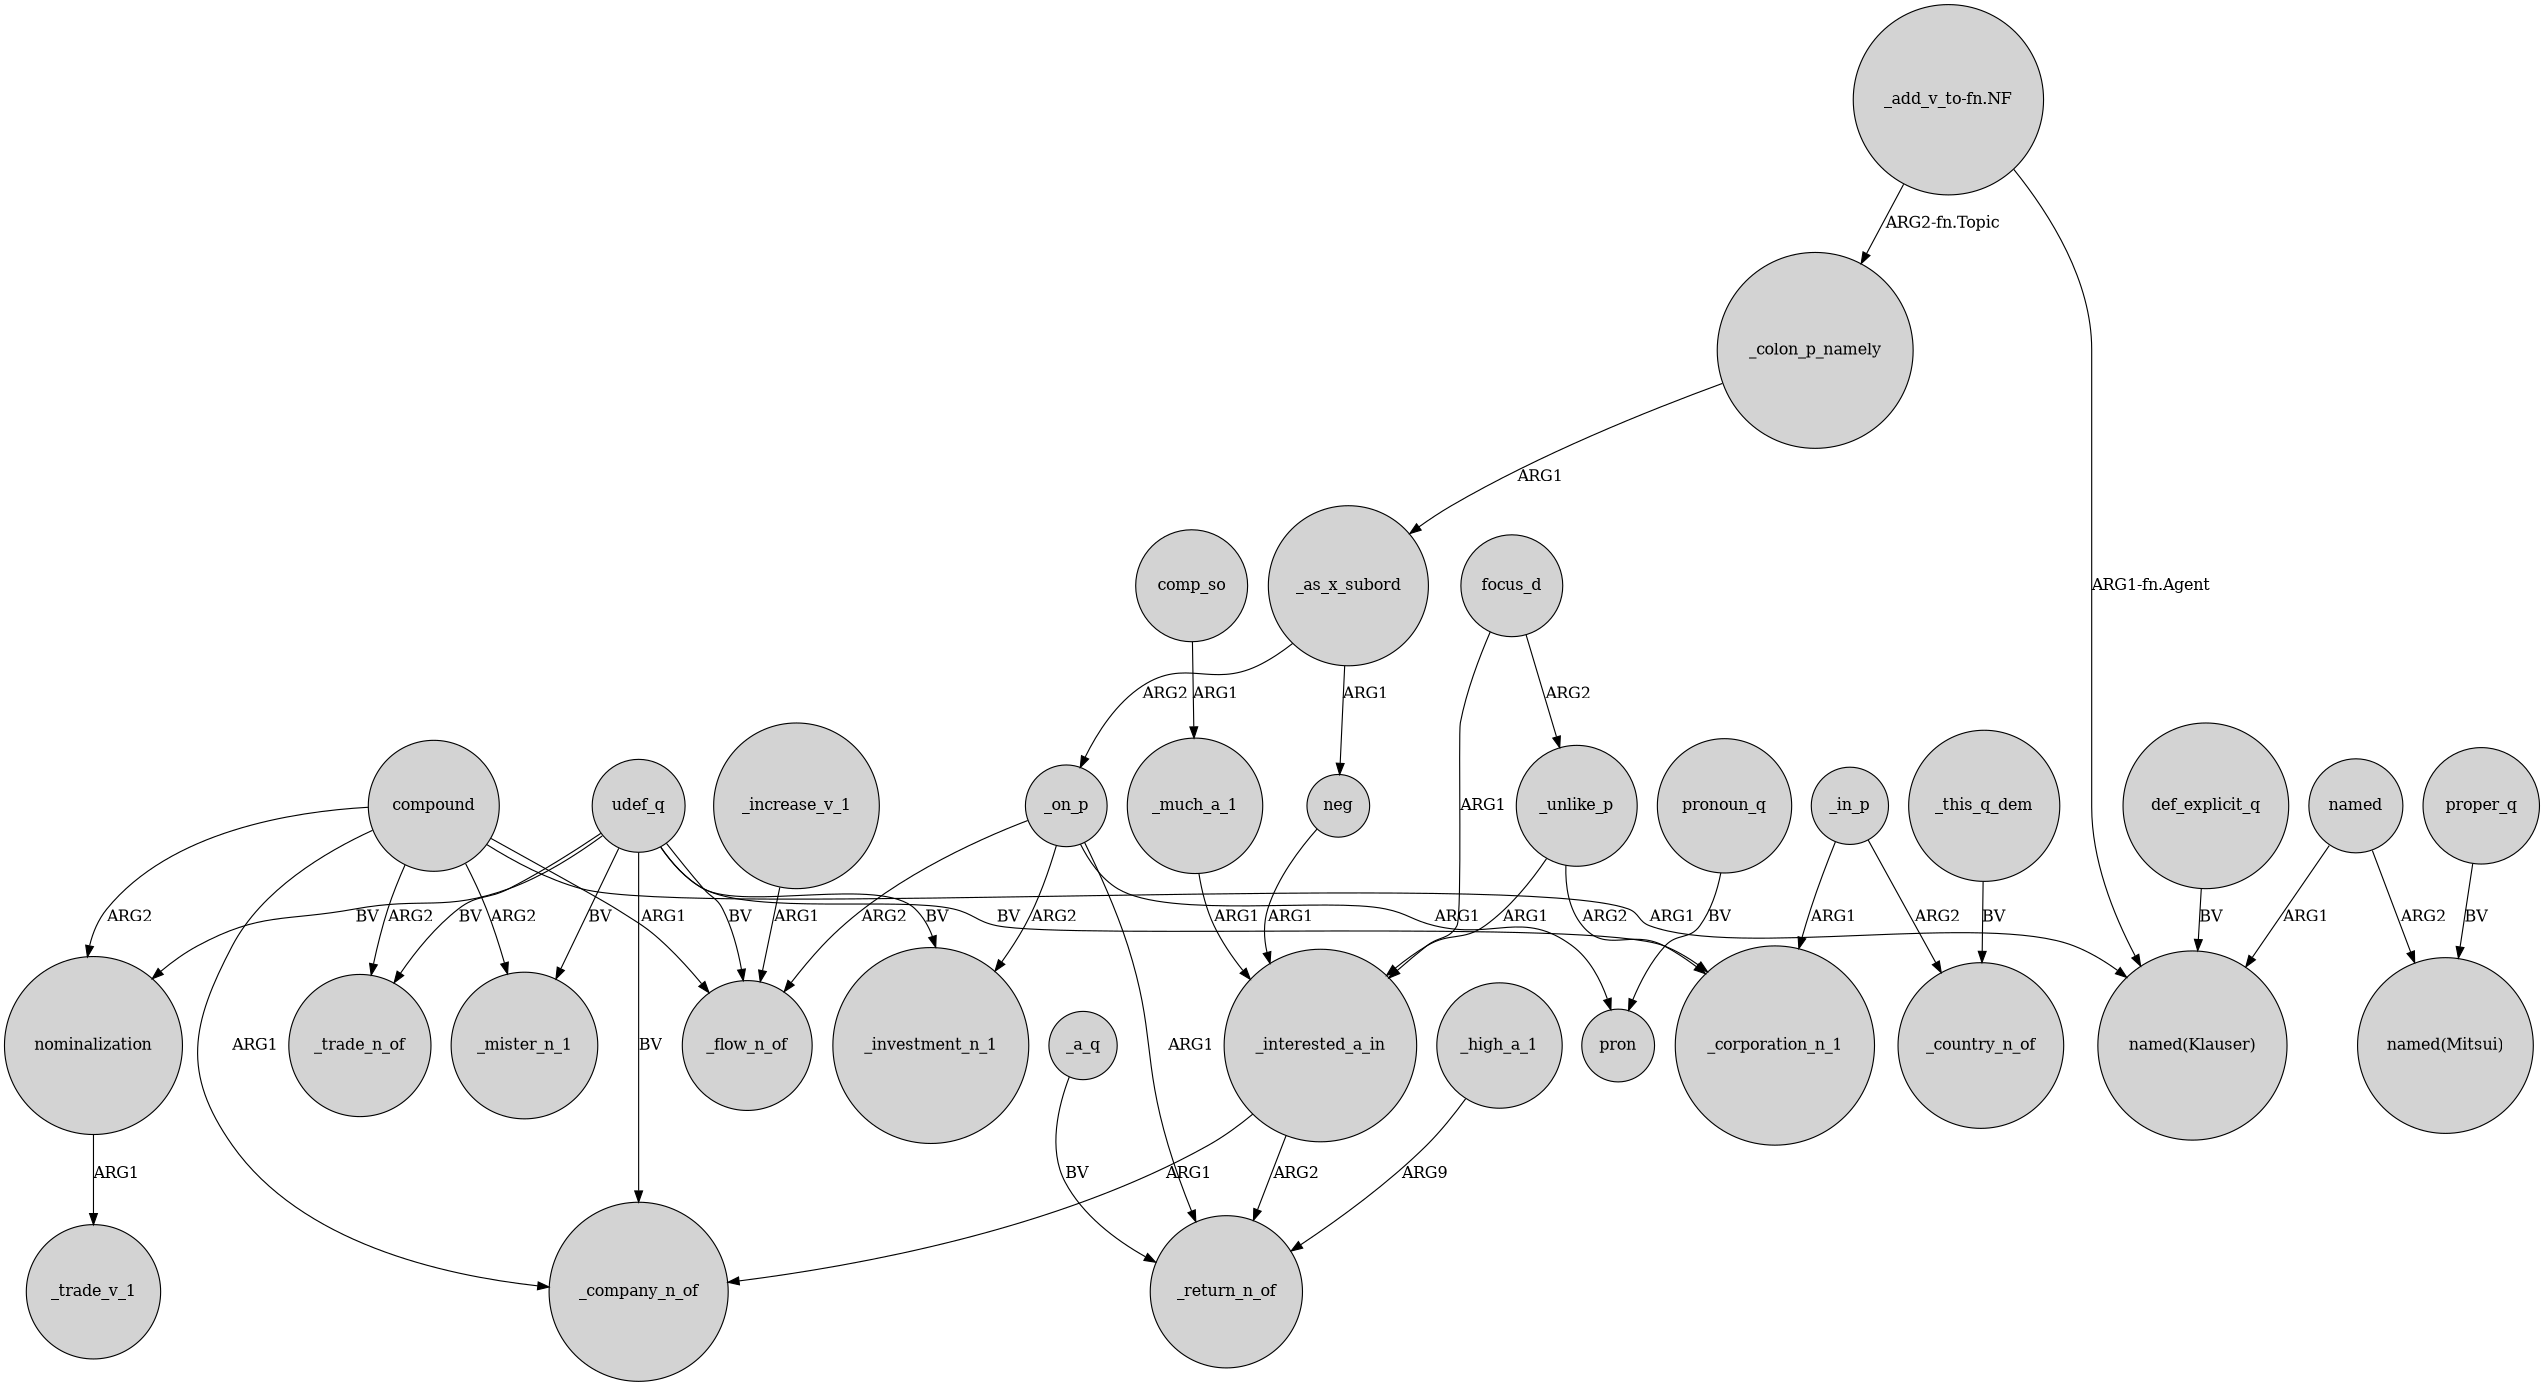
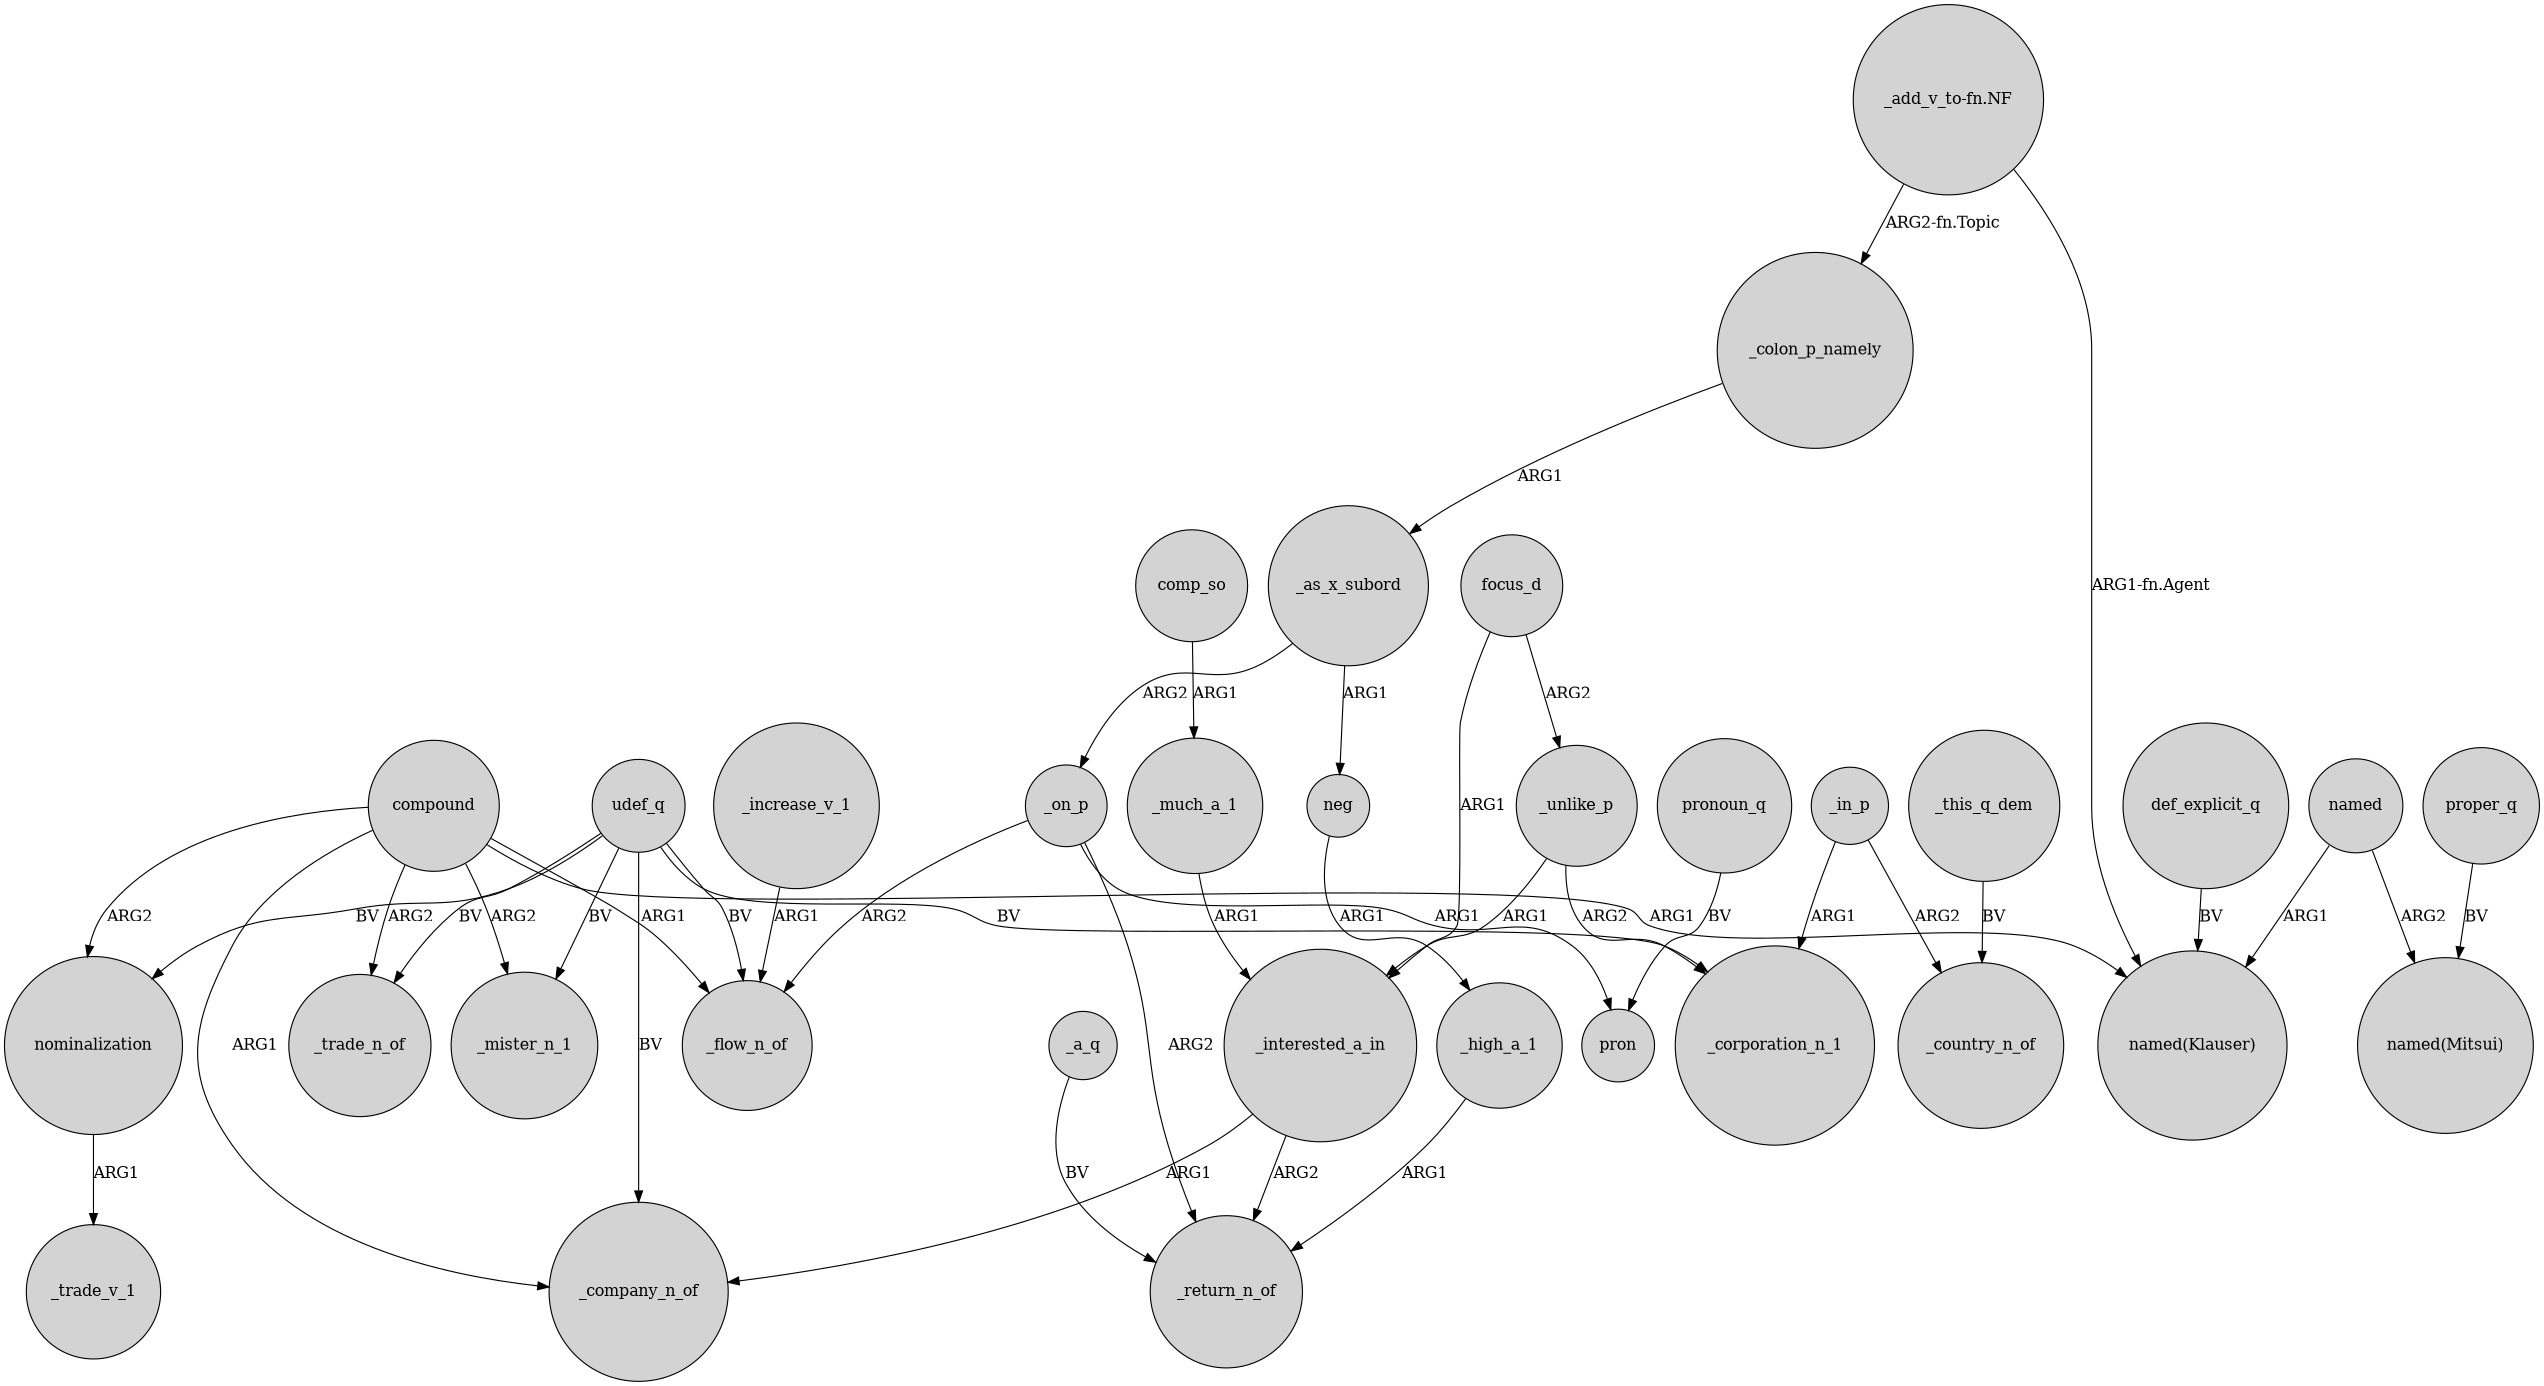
(1277, 886) -> (1361, 939)
(931, 1046) -> none
(1191, 1046) -> (1191, 1046)
(1425, 1174) -> (1425, 1174)
